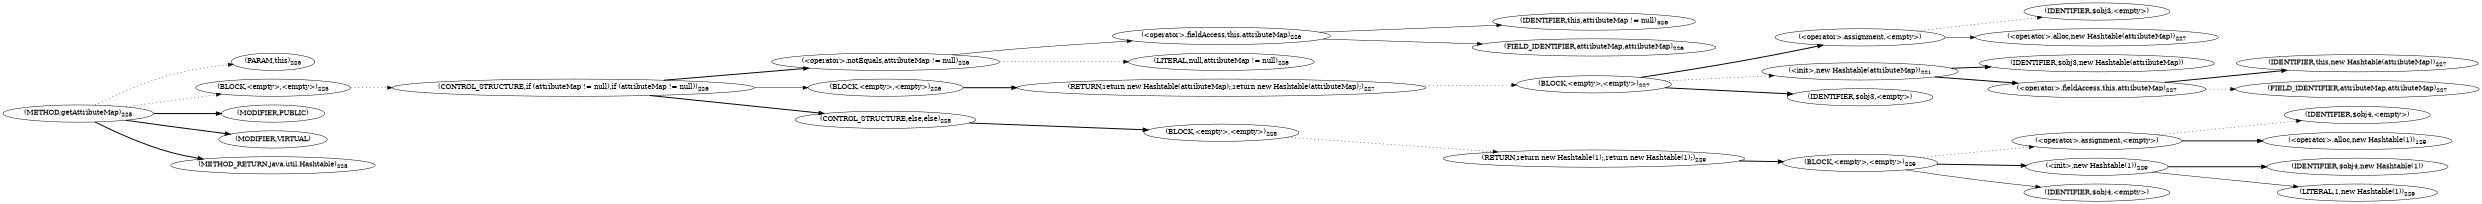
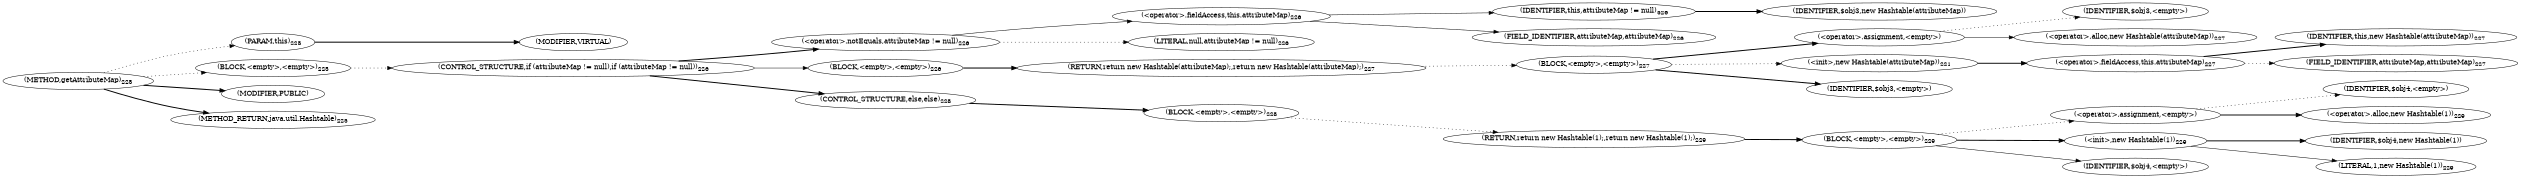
(1969, 68) -> (1726, 12)
(176, 127) -> (414, 42)
(2421, 140) -> (2459, 114)
